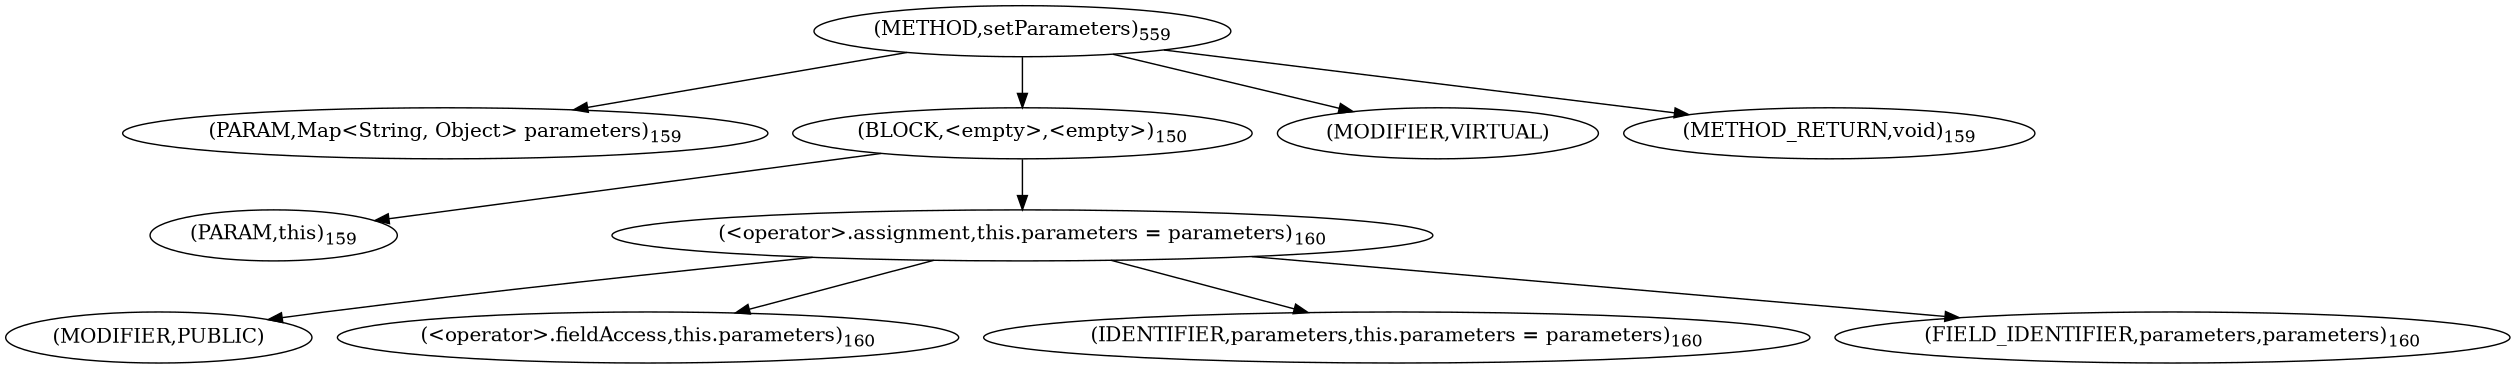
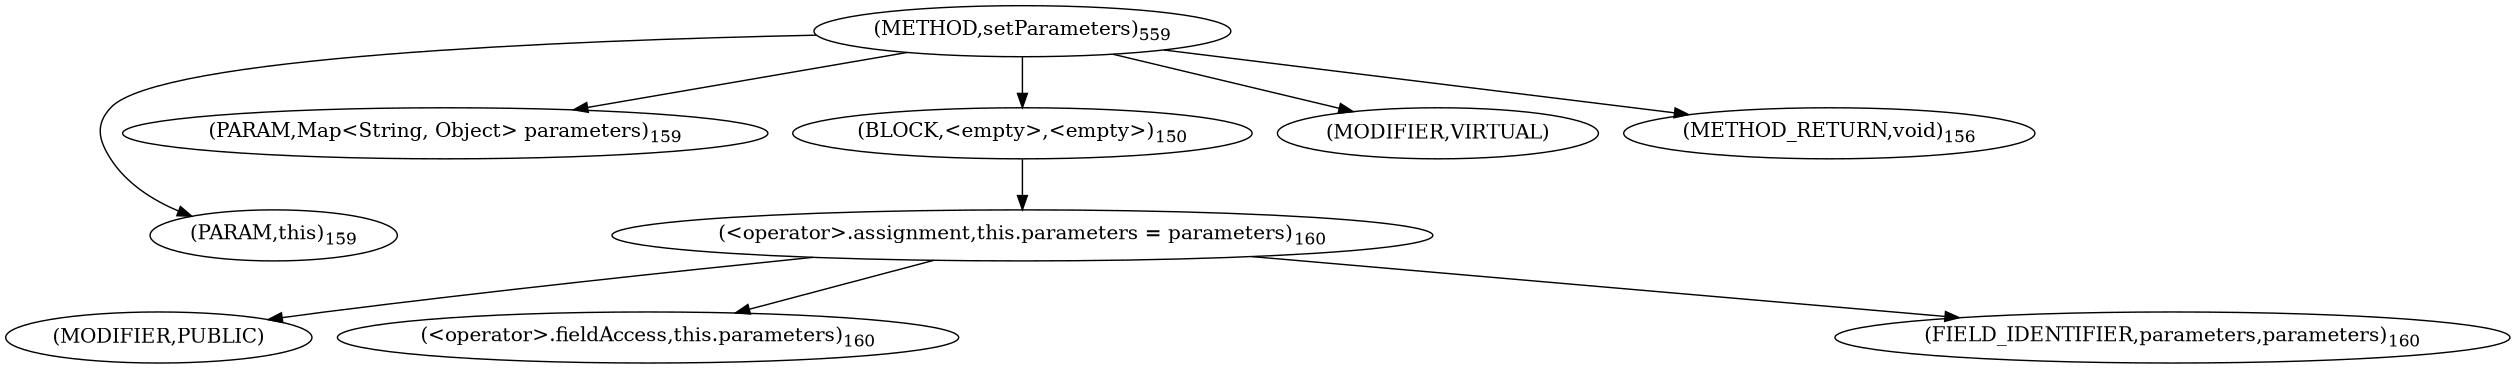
(1960, 131) -> (1960, 131)
(635, 186) -> (388, 54)
(1397, 337) -> none
